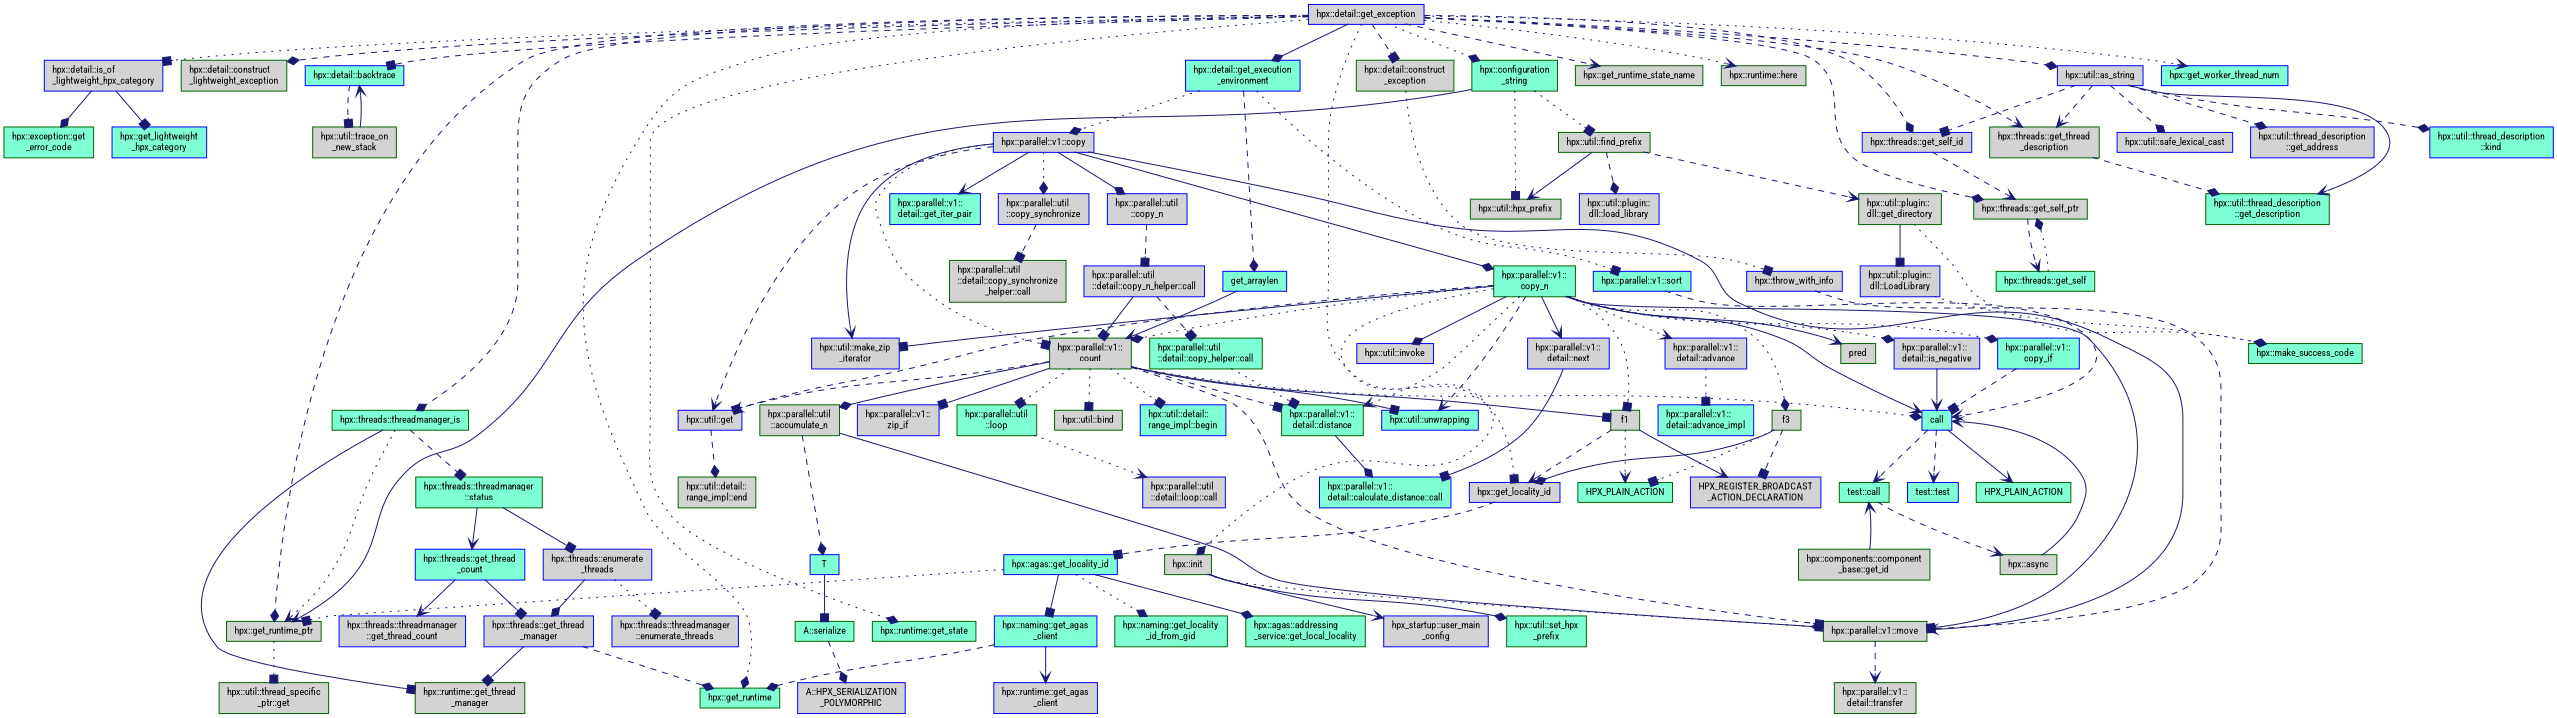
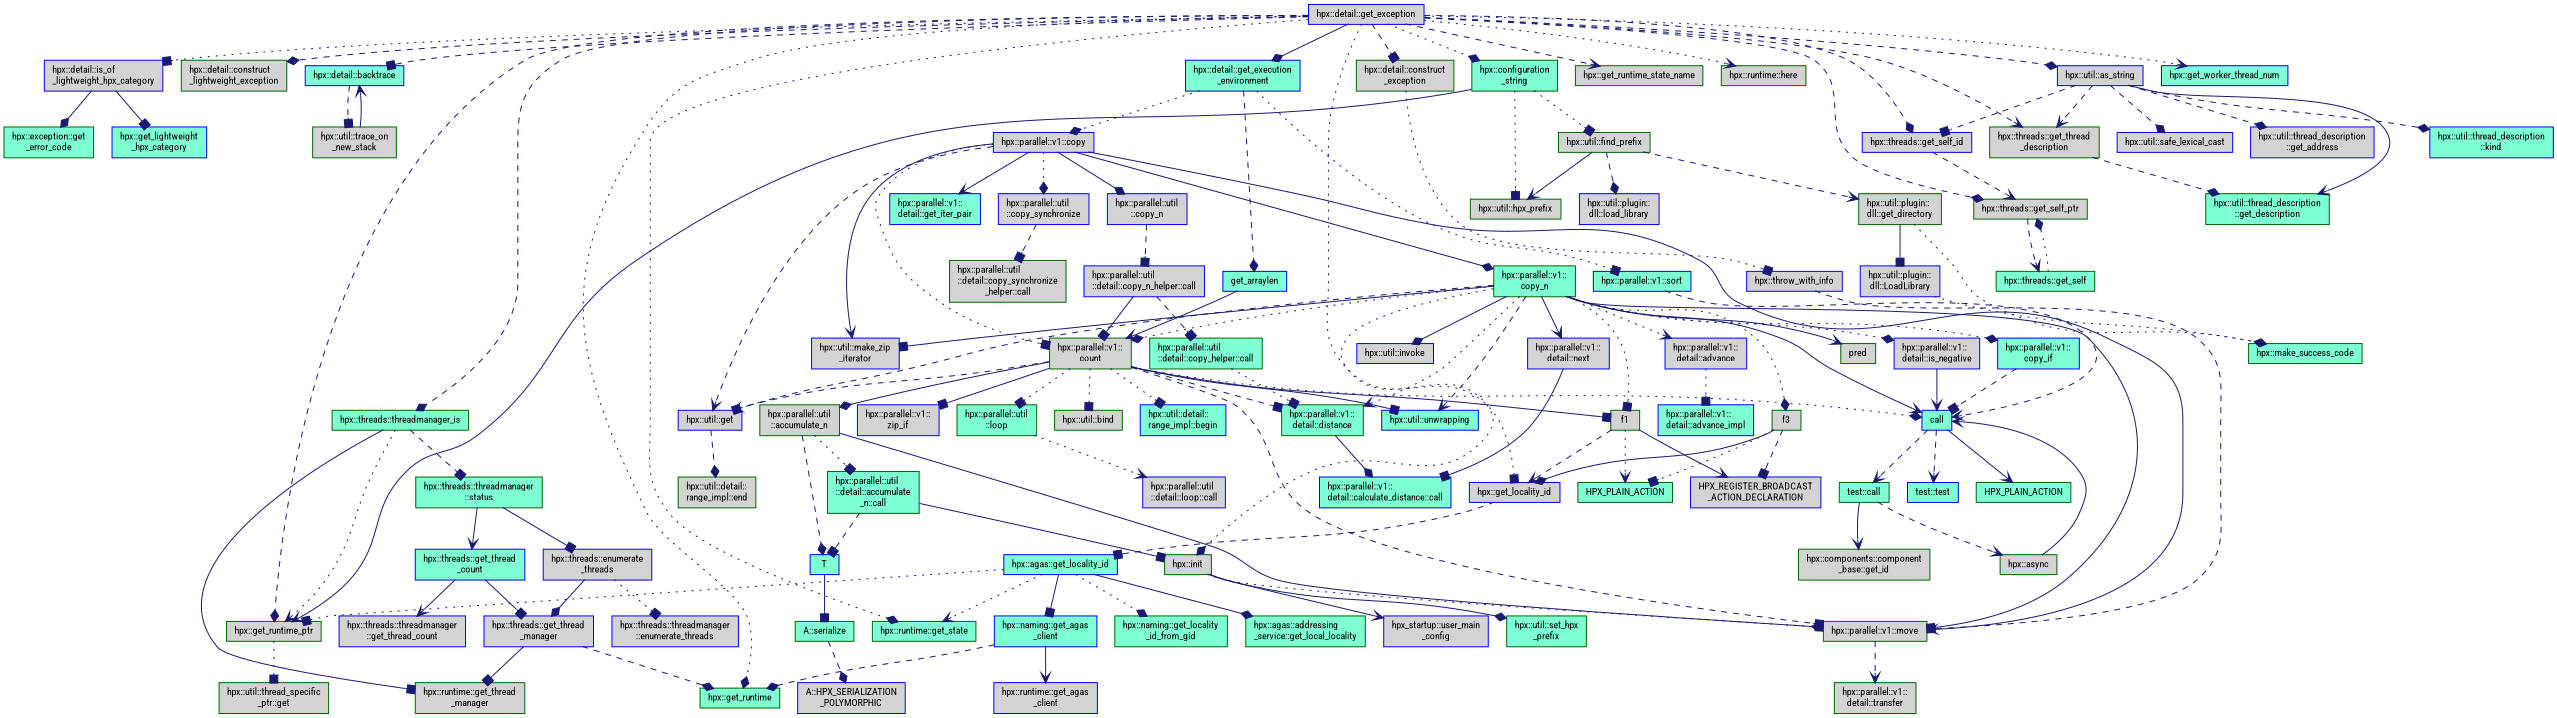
none -> (873, 492)
(1871, 531) -> (1858, 521)
none -> (997, 596)
